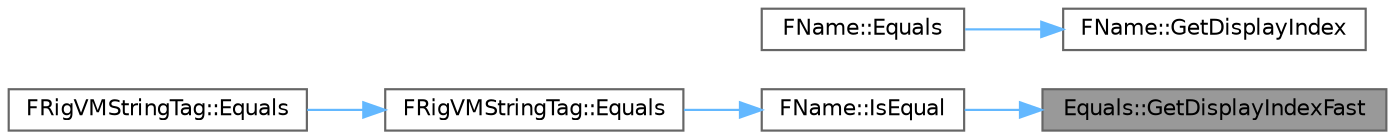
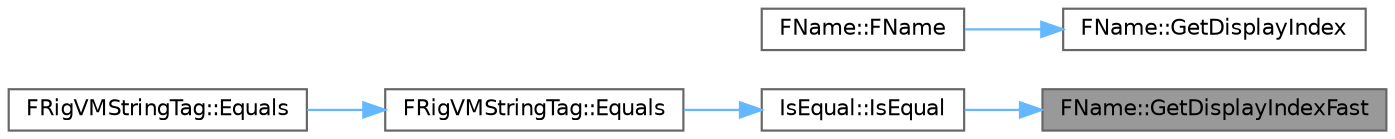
(863, 29) -> (863, 29)
(863, 110) -> (863, 110)
(1214, 110) -> (1214, 110)
